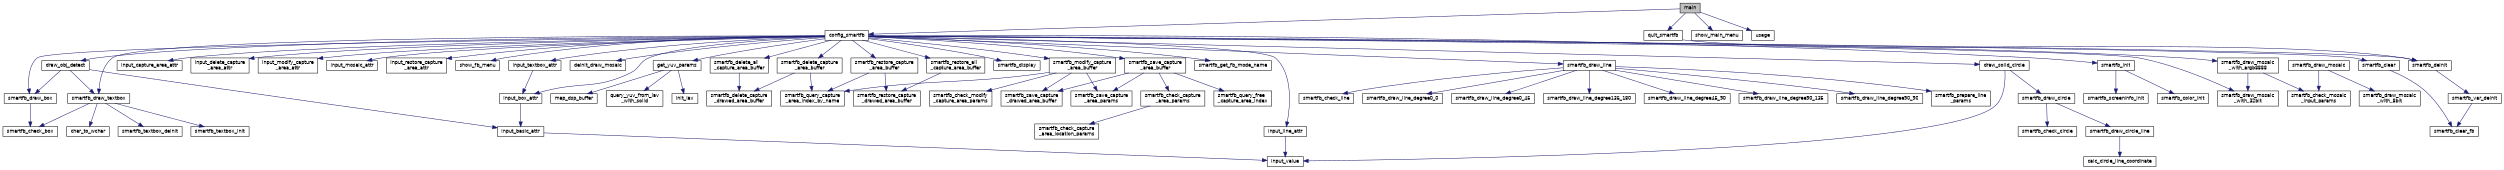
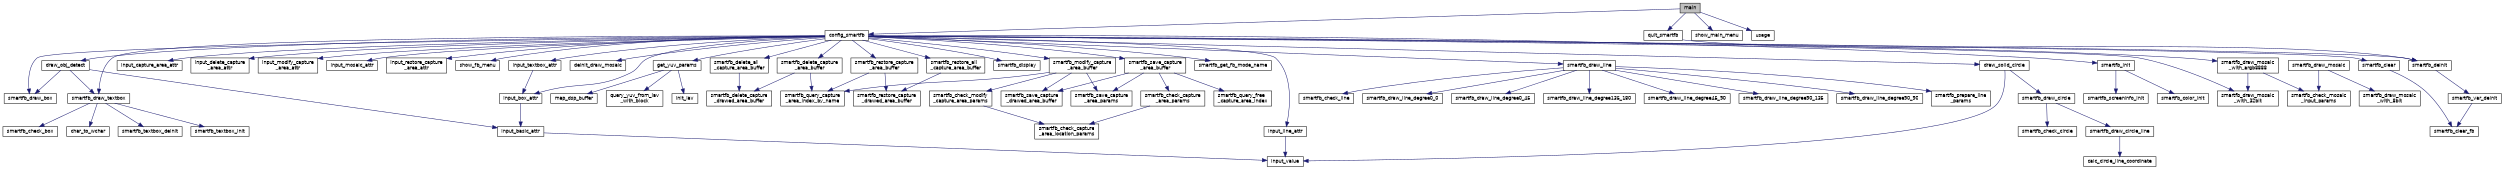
(635, 99) -> (635, 99)
(30, 112) -> none
none -> (1011, 114)
